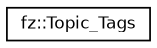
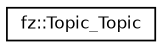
(78, 24) -> (81, 24)
